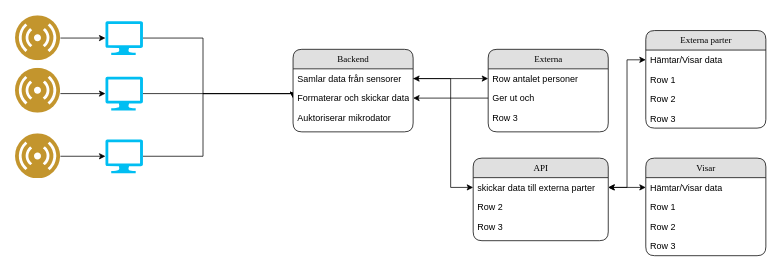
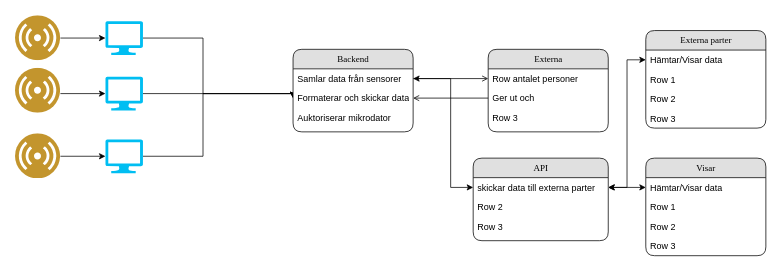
(481, 78) -> (483, 78)
(419, 98) -> (418, 98)
